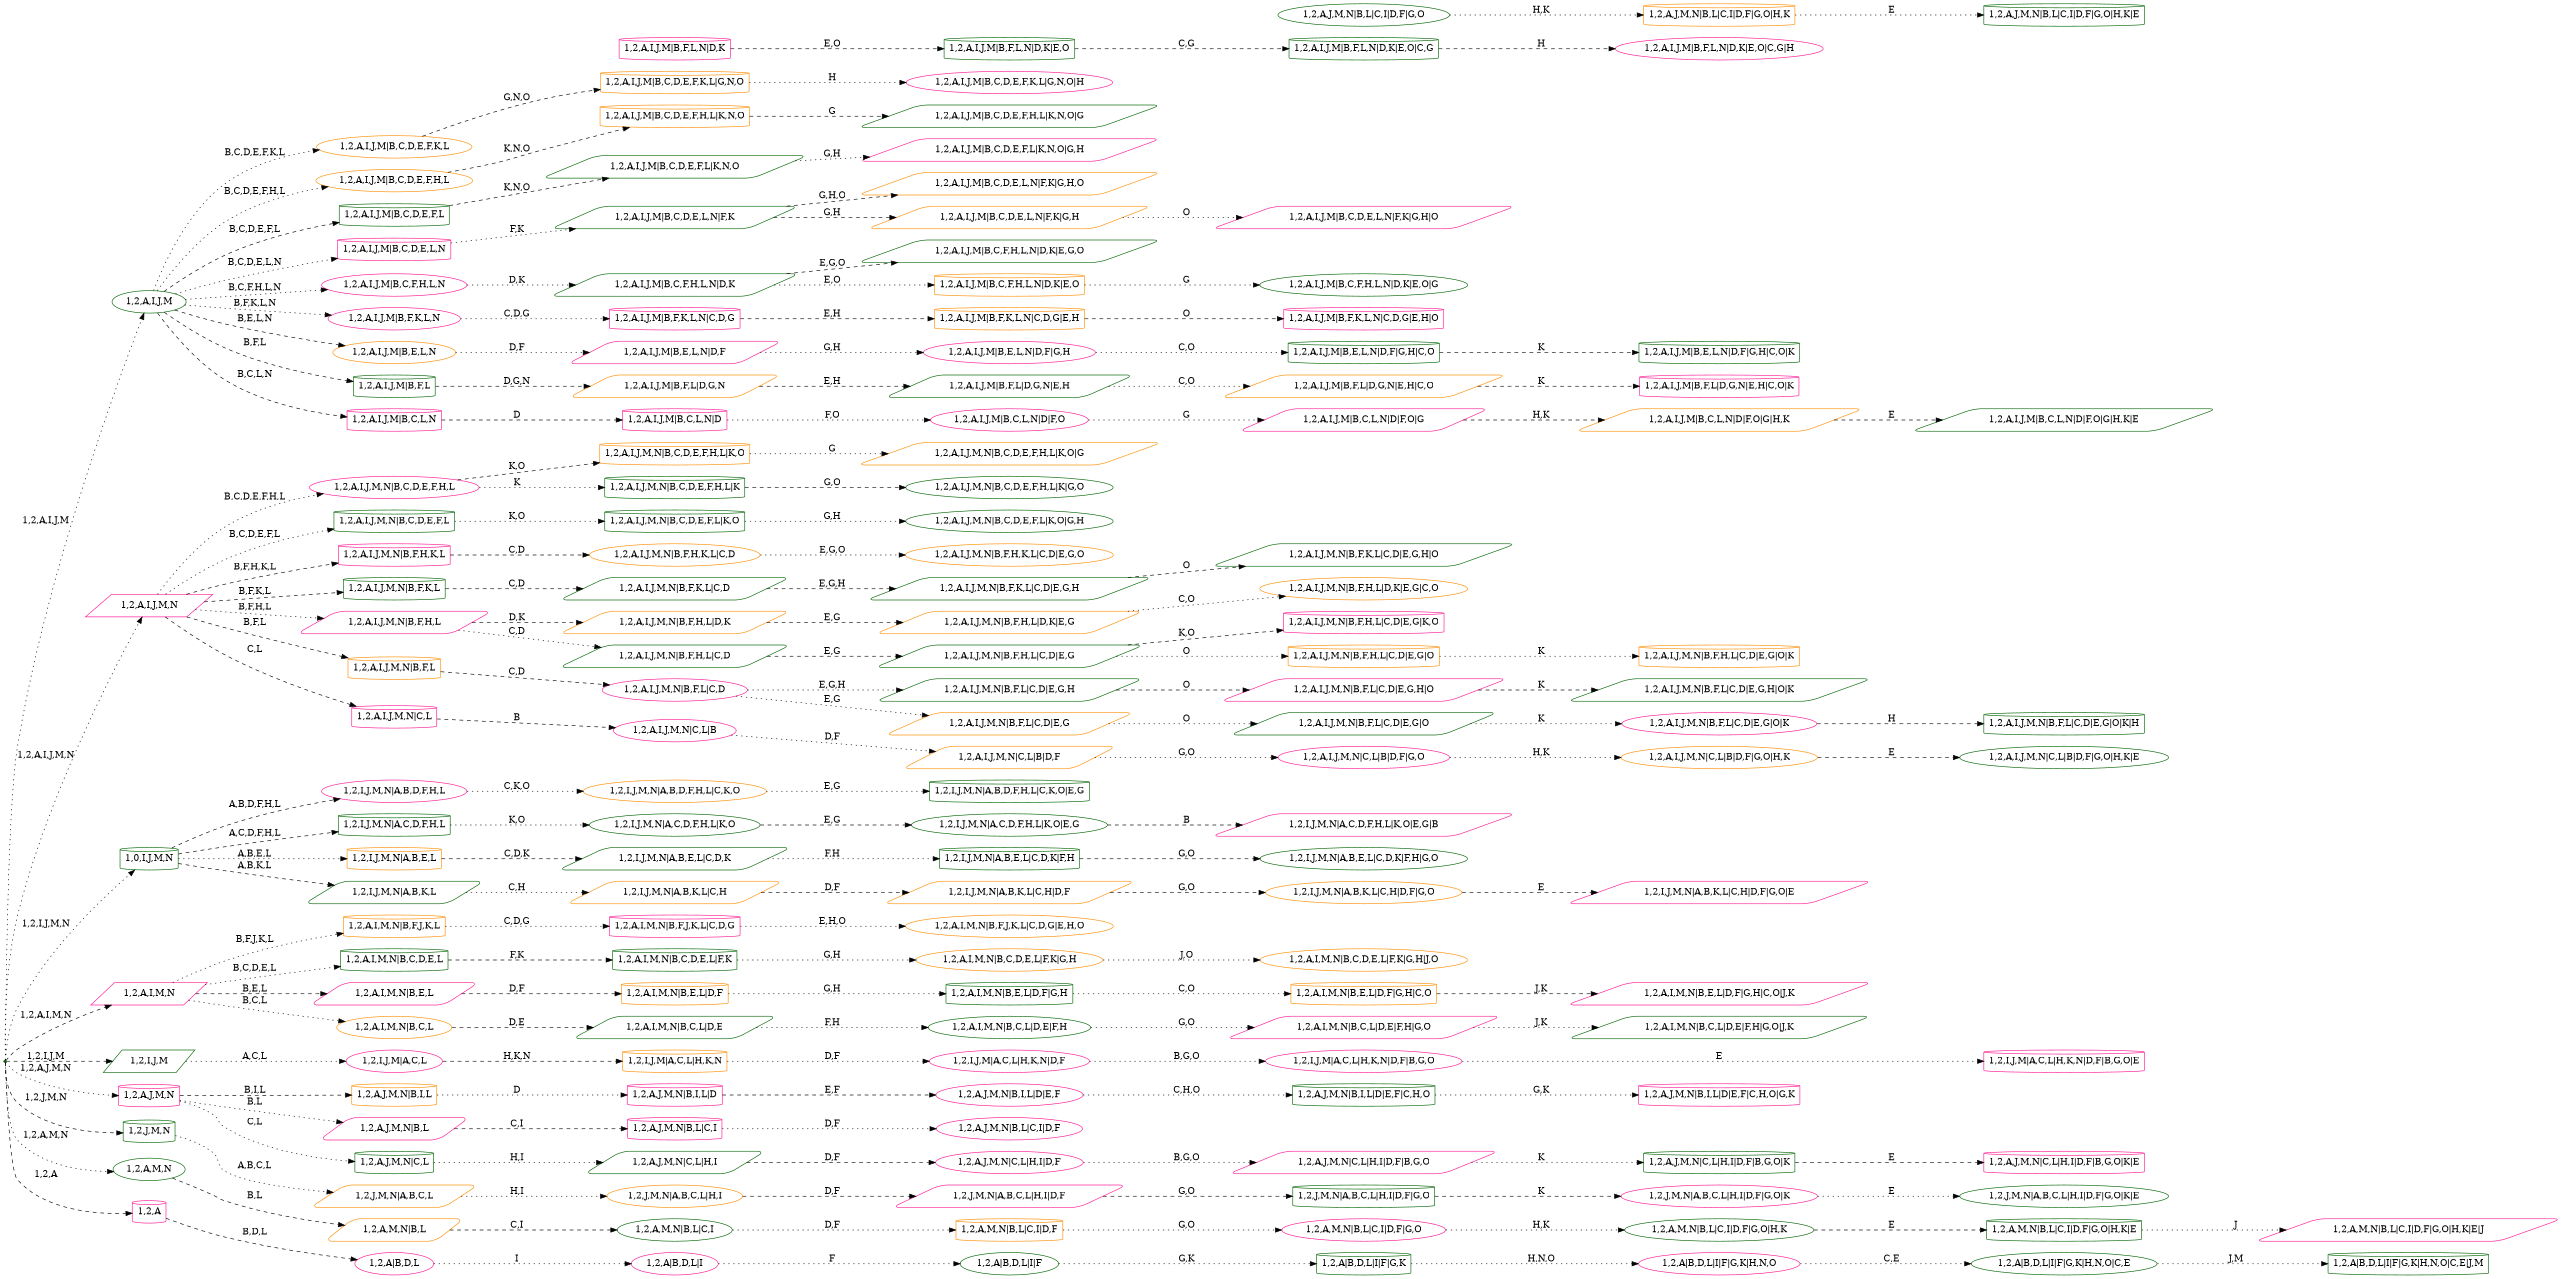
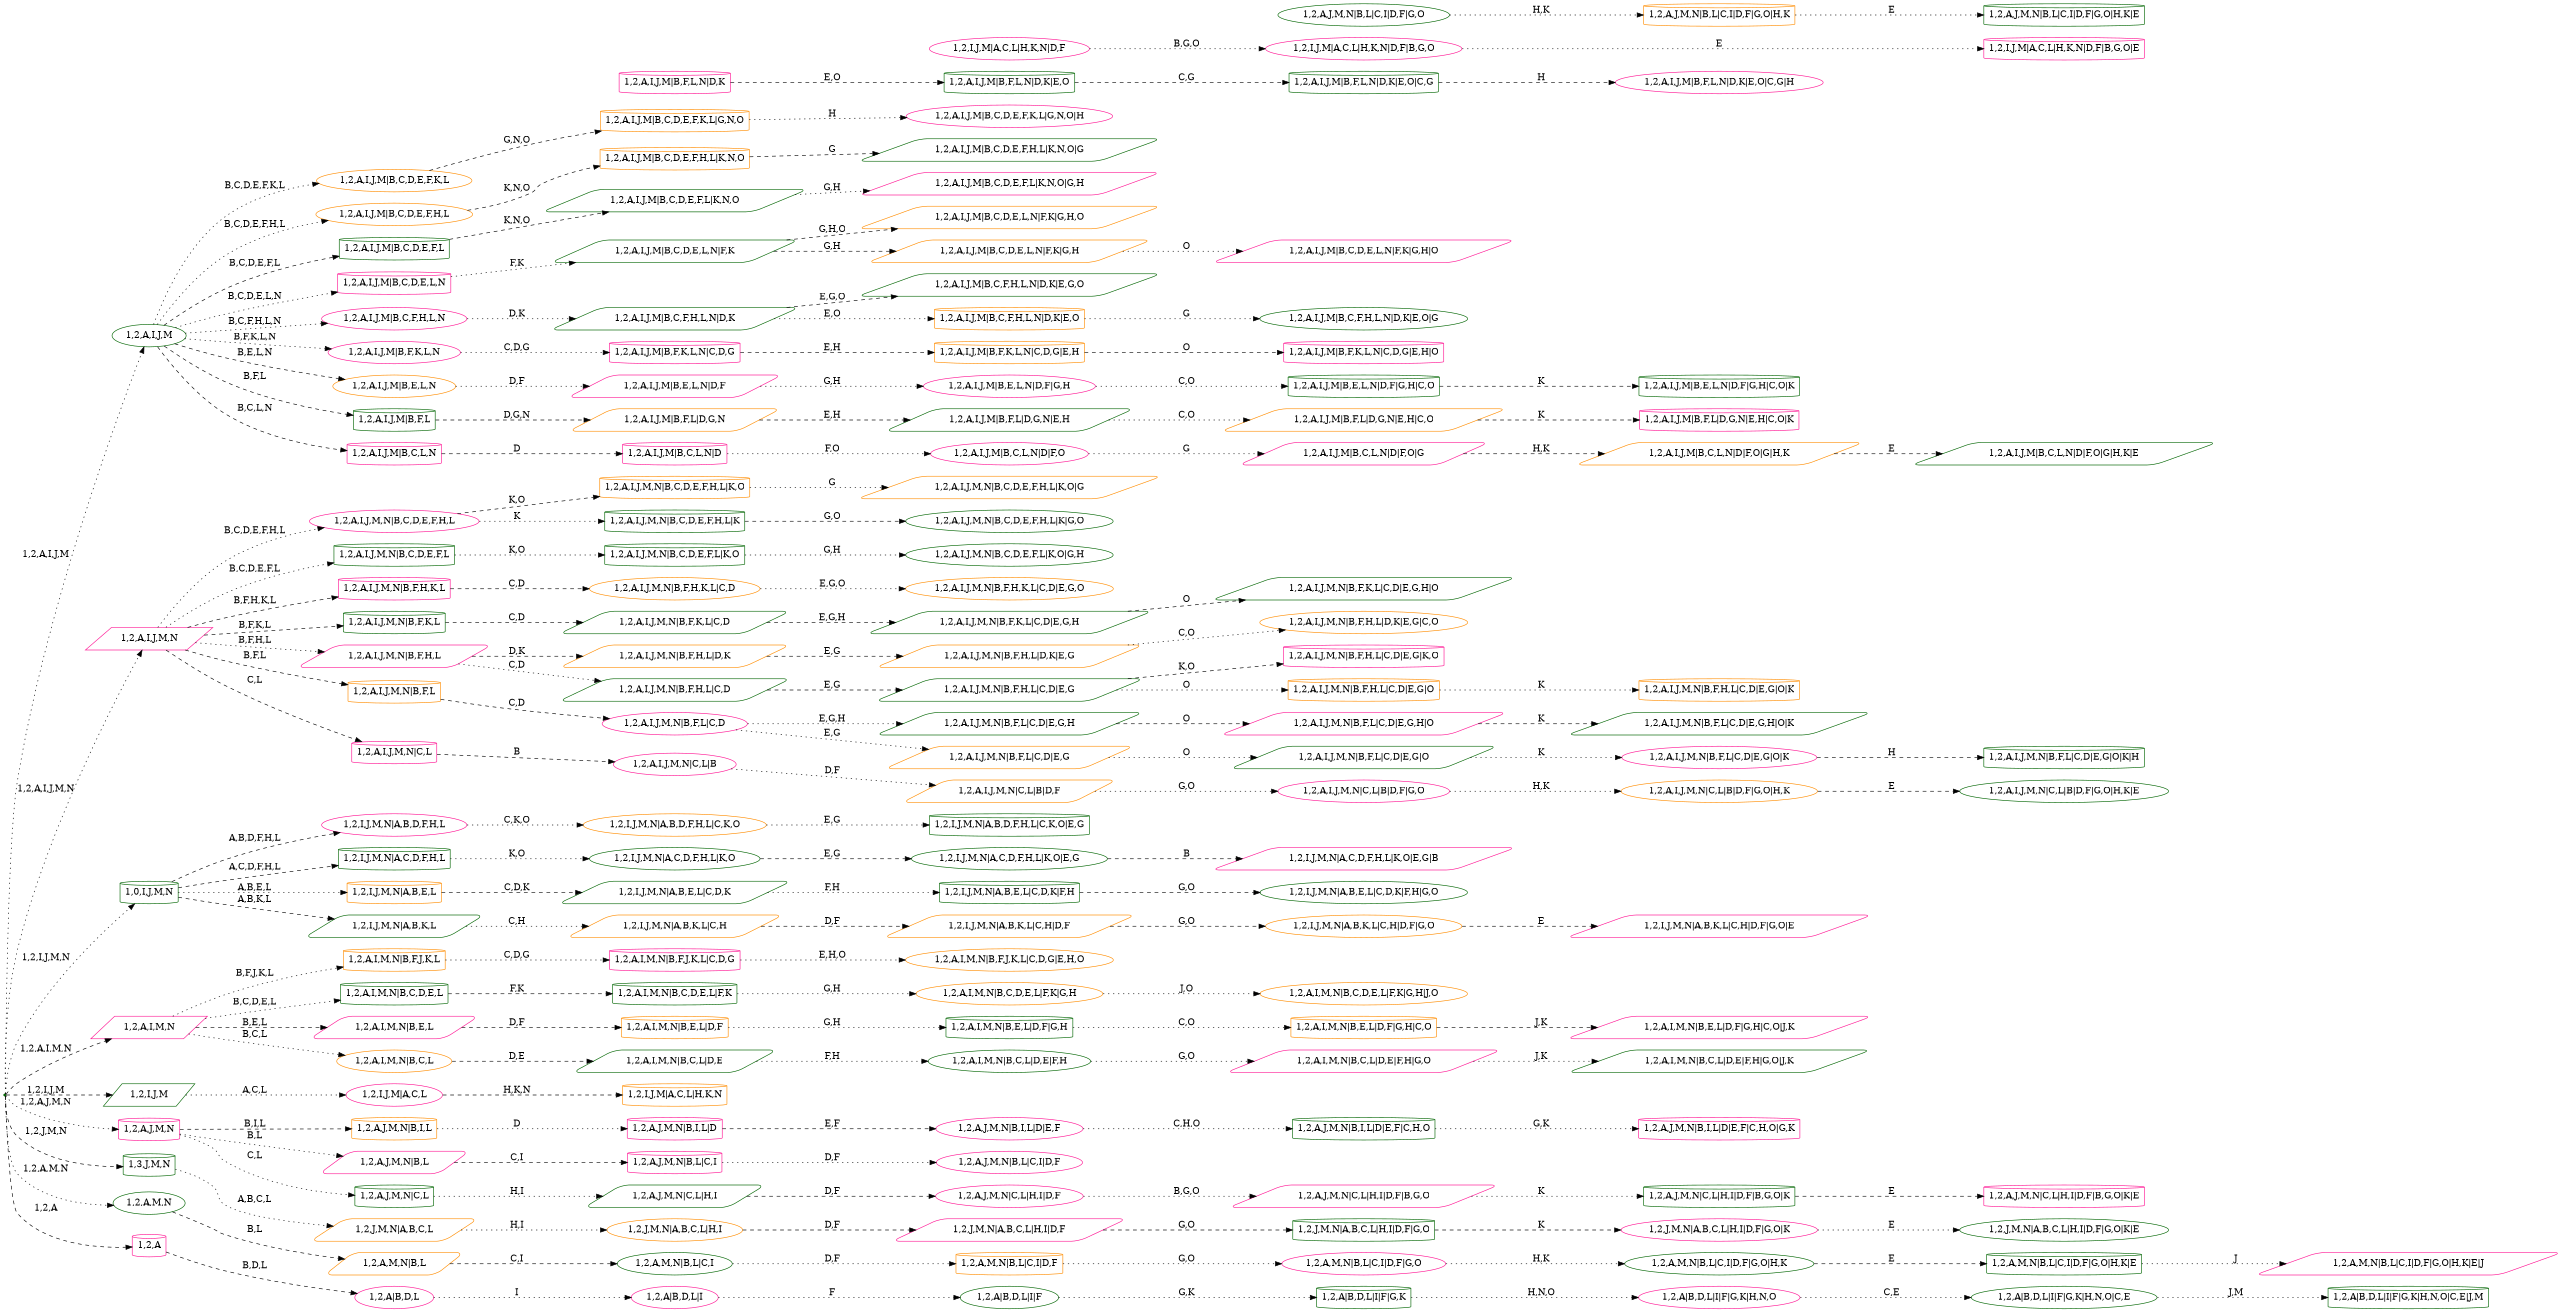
(825, 1061) -> none
(149, 1131) -> (149, 1165)
